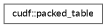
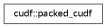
(53, 14) -> (53, 14)
